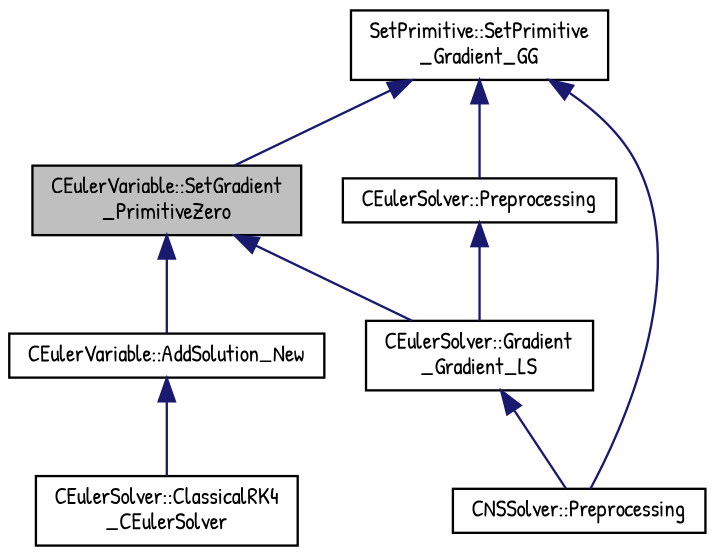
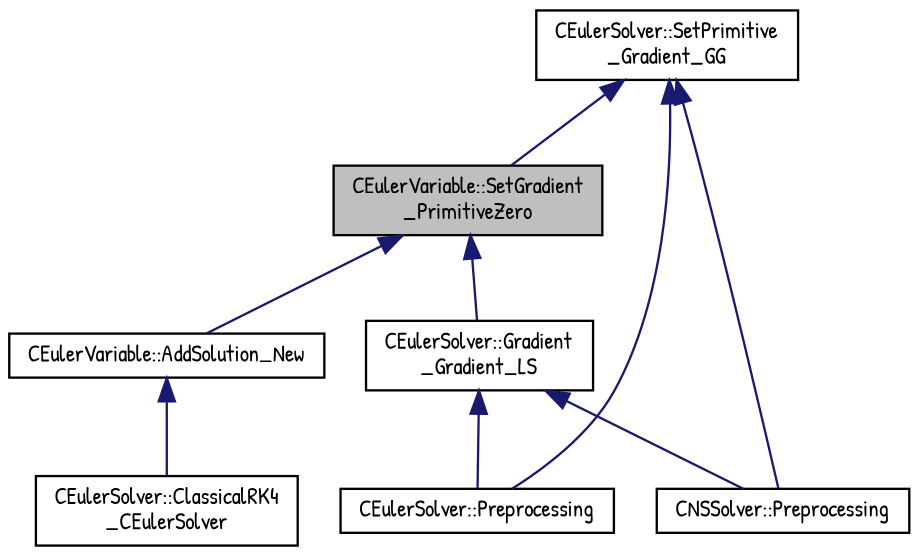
(480, 45) -> (667, 45)
(480, 284) -> (478, 451)
